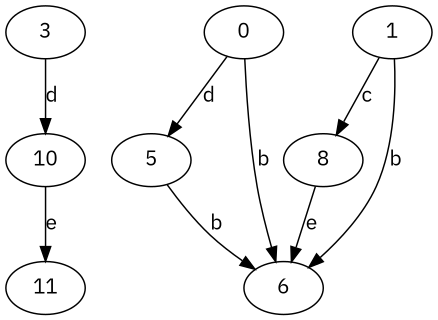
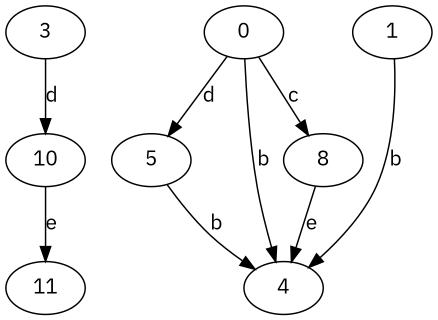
(361, 90) -> (280, 90)
(284, 288) -> (284, 288)
